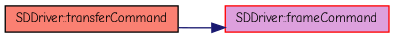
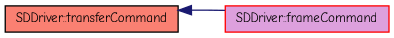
(195, 28) -> (208, 10)
